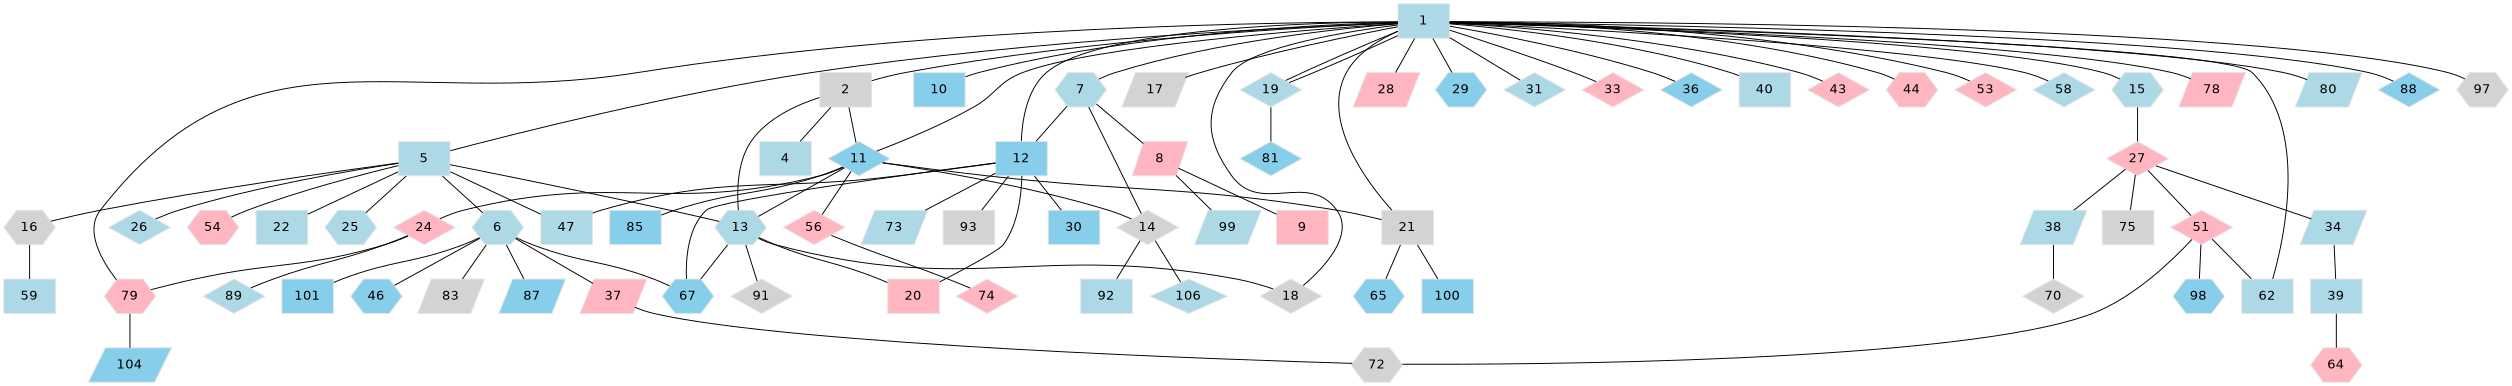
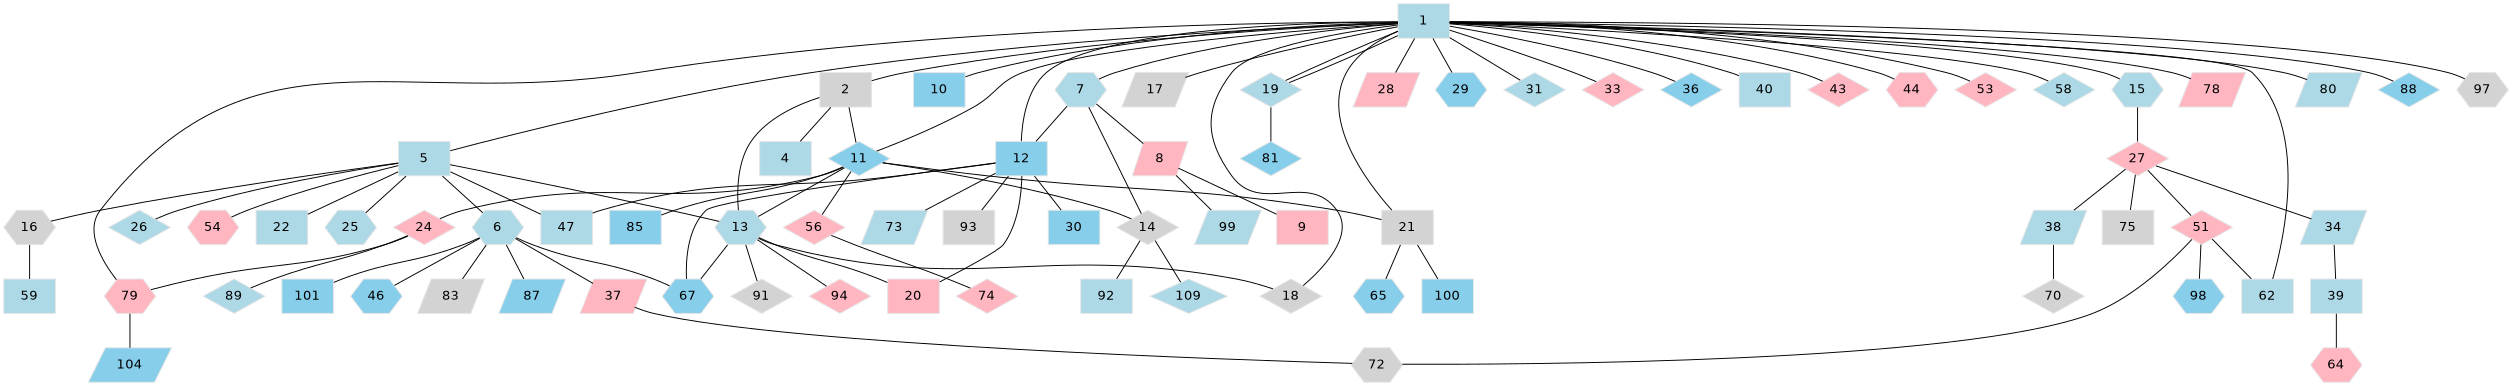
none -> (840, 296)
(1189, 296) -> (1189, 296)
